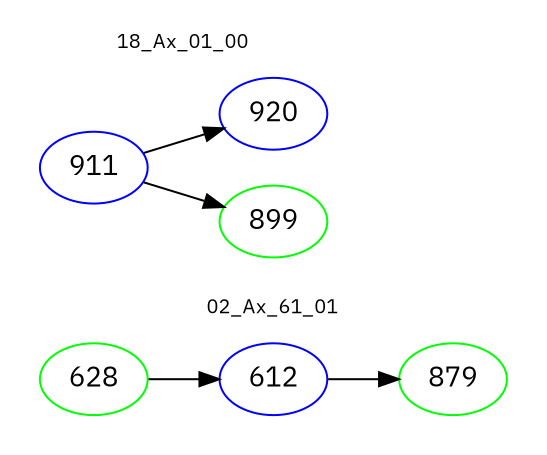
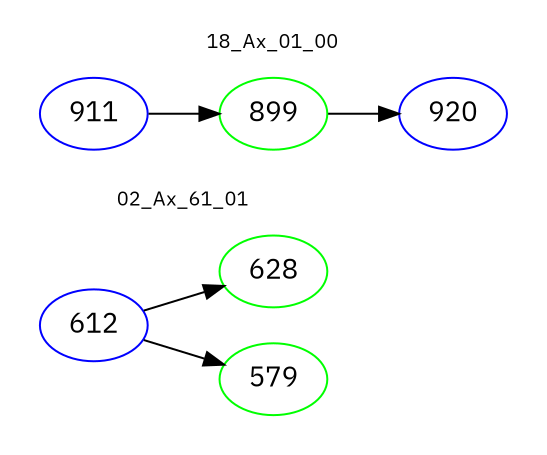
(174, 144) -> (353, 114)
(174, 379) -> (174, 301)
(453, 379) -> (273, 379)
